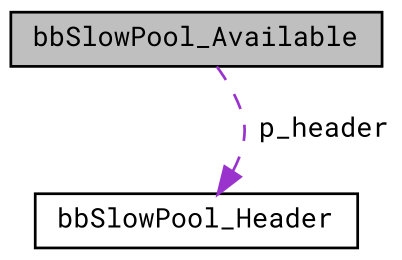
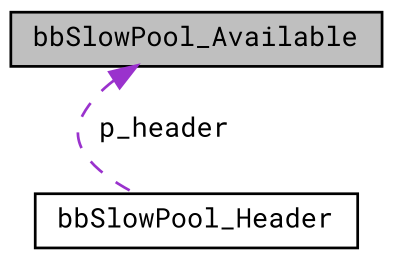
(243, 116) -> (81, 145)
